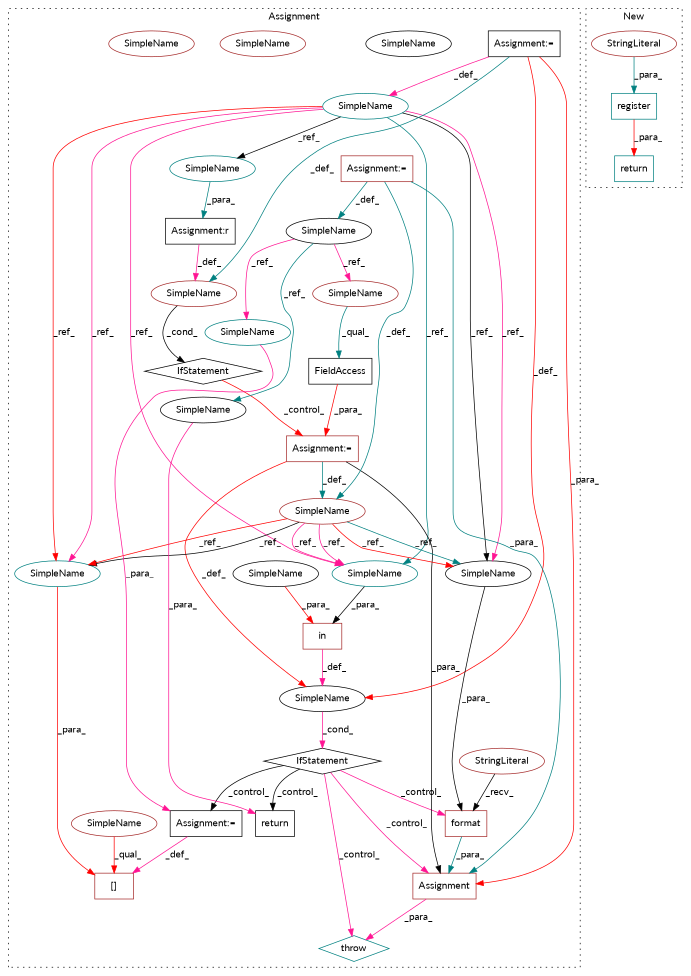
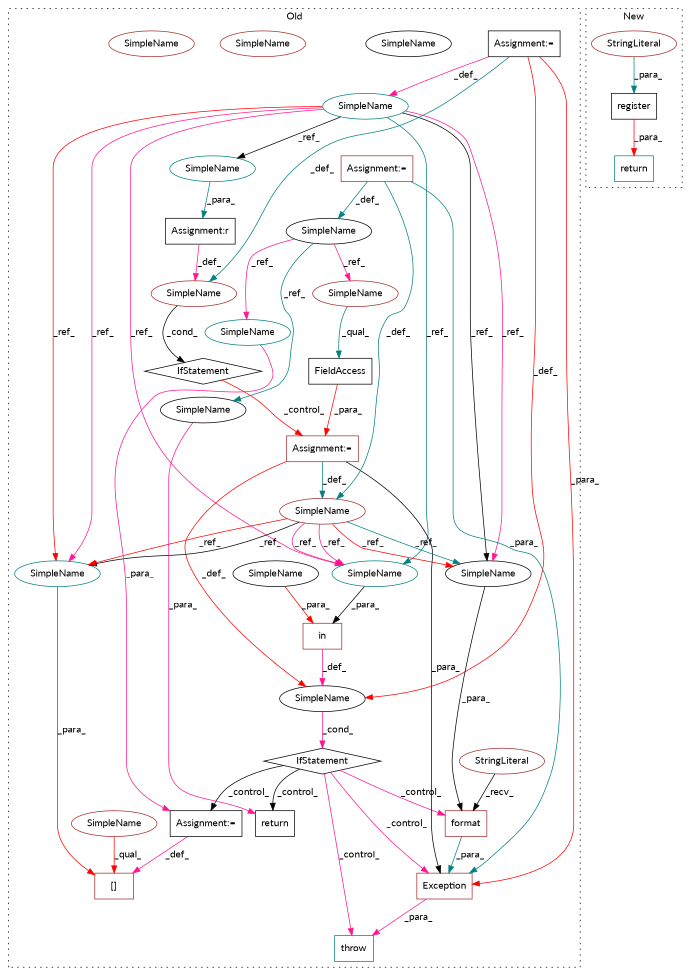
(294, 17) -> (294, 17)
(634, 106) -> (634, 106)
(444, 886) -> (444, 886)
(354, 949) -> (354, 949)
